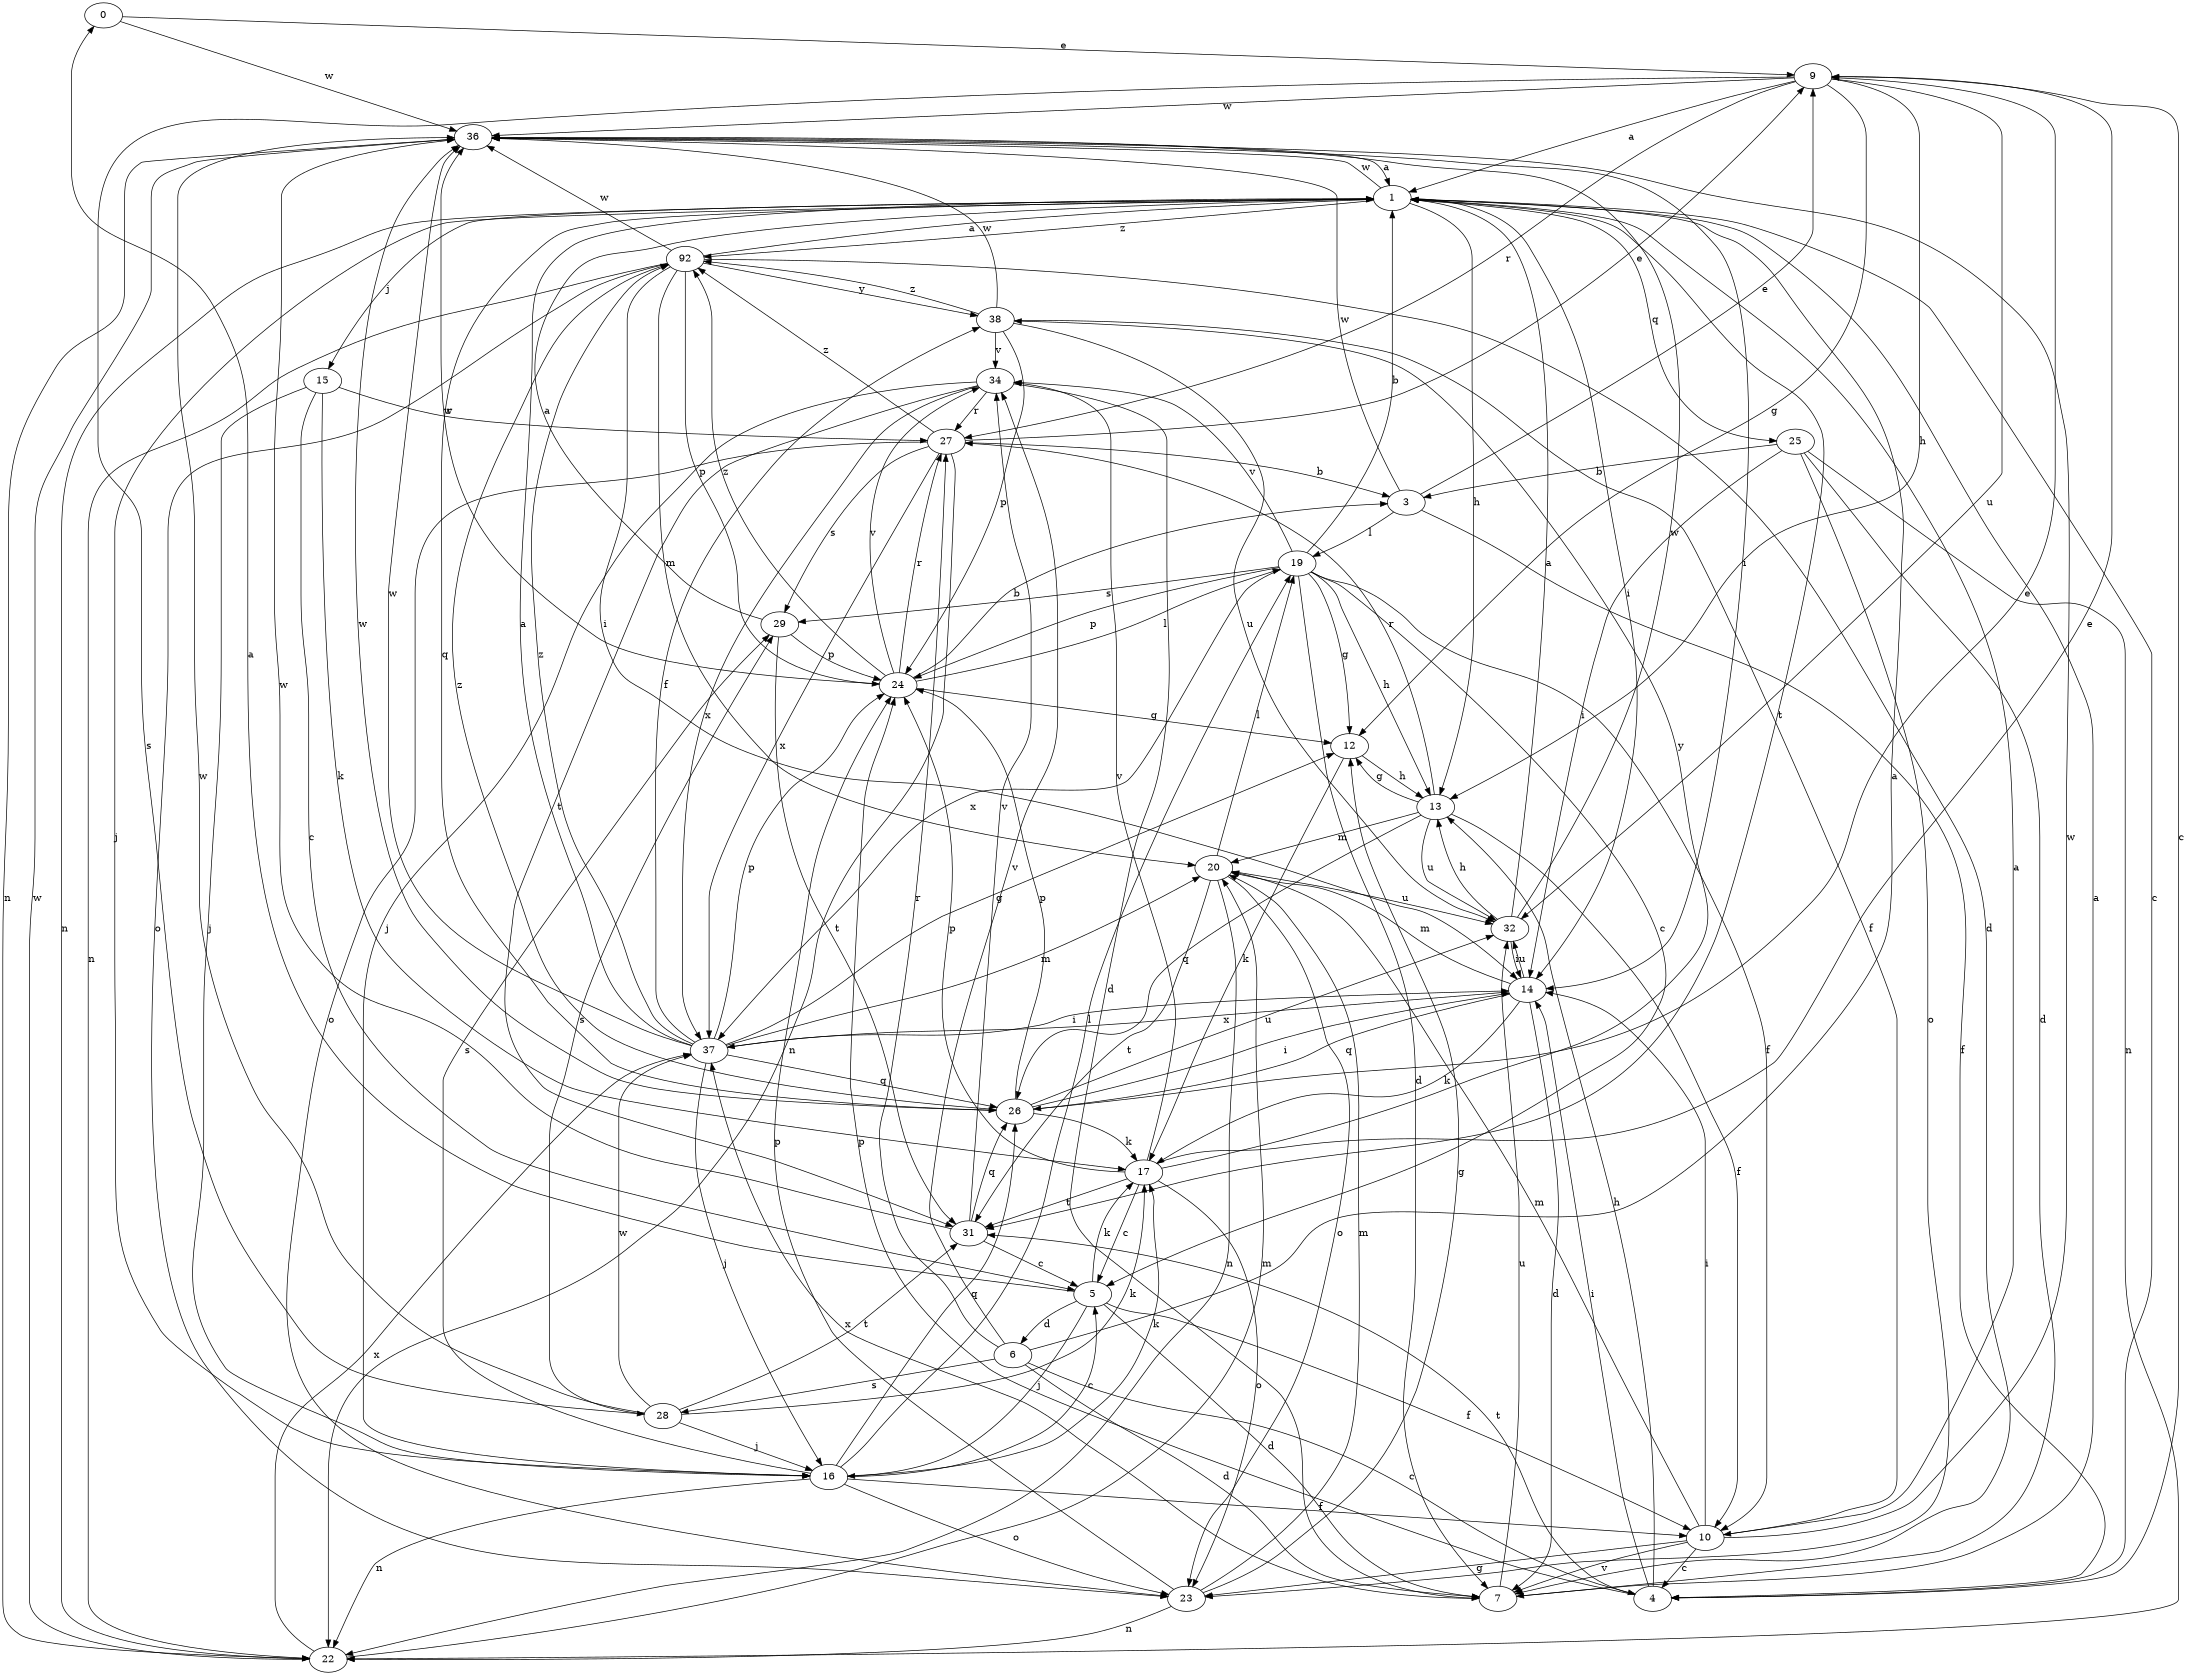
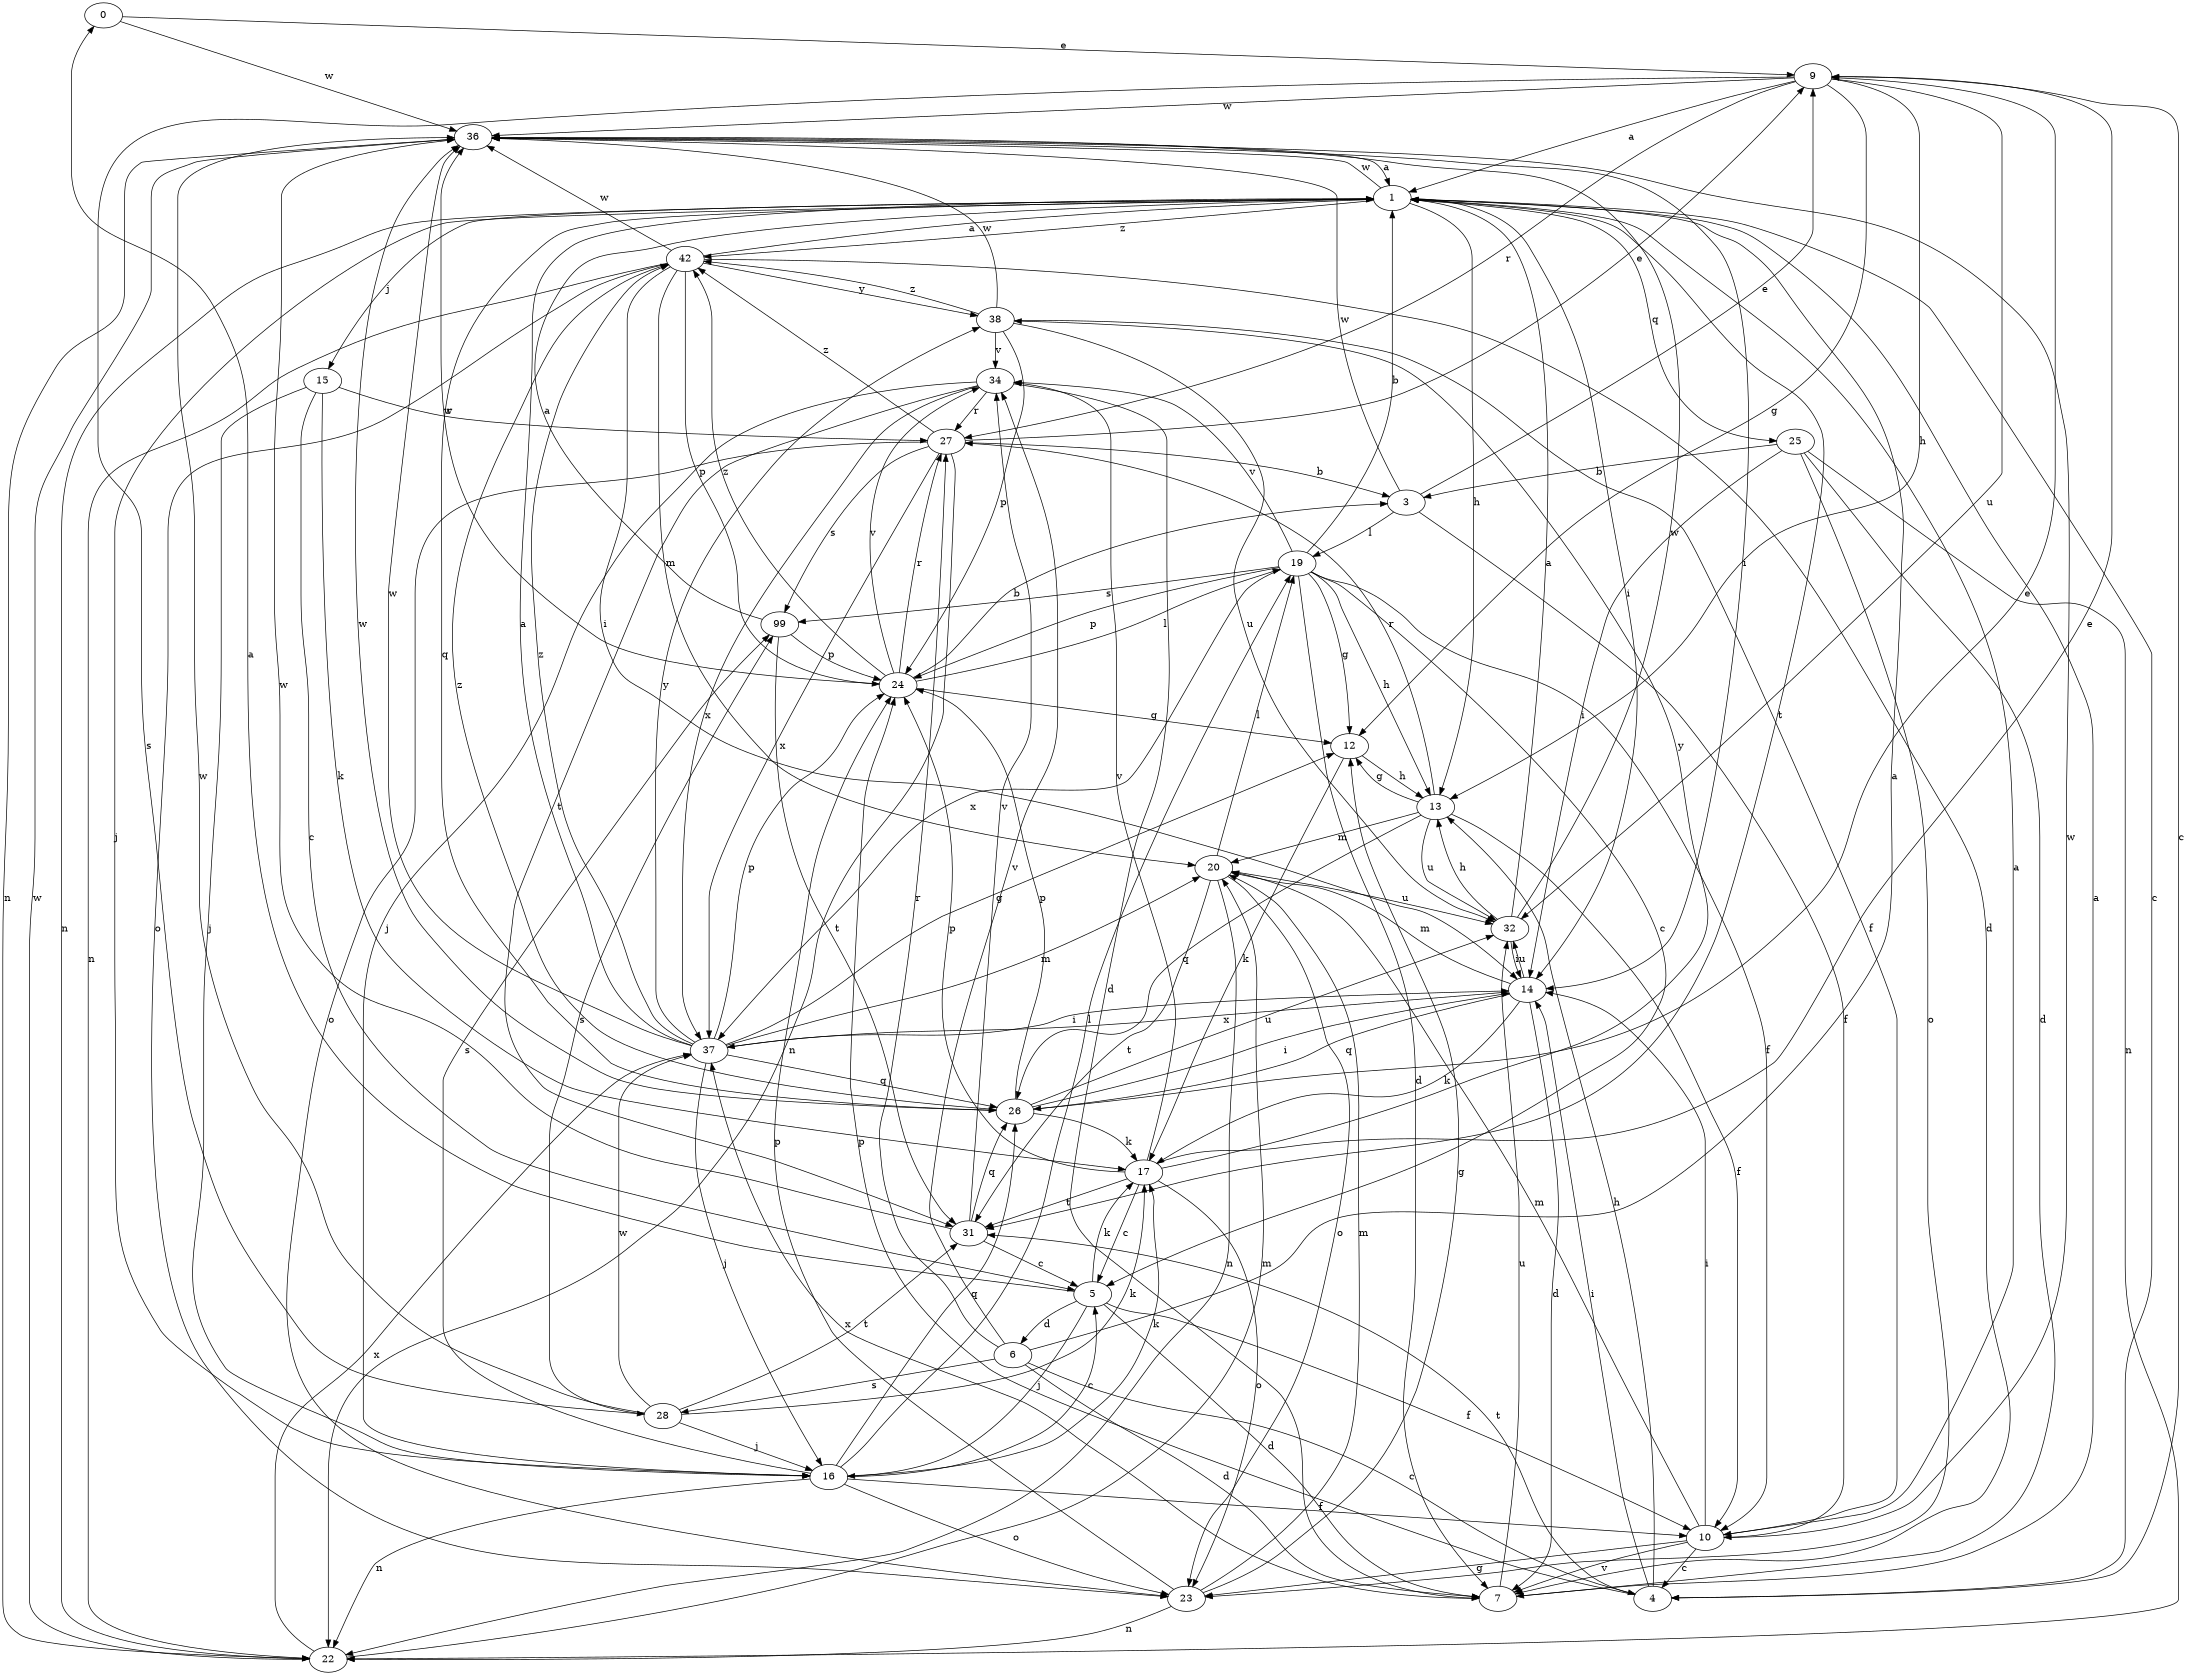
(685, 259) -> (685, 259)
(780, 624) -> (780, 624)
(666, 685) -> (666, 685)
(1960, 1119) -> (1836, 979)
